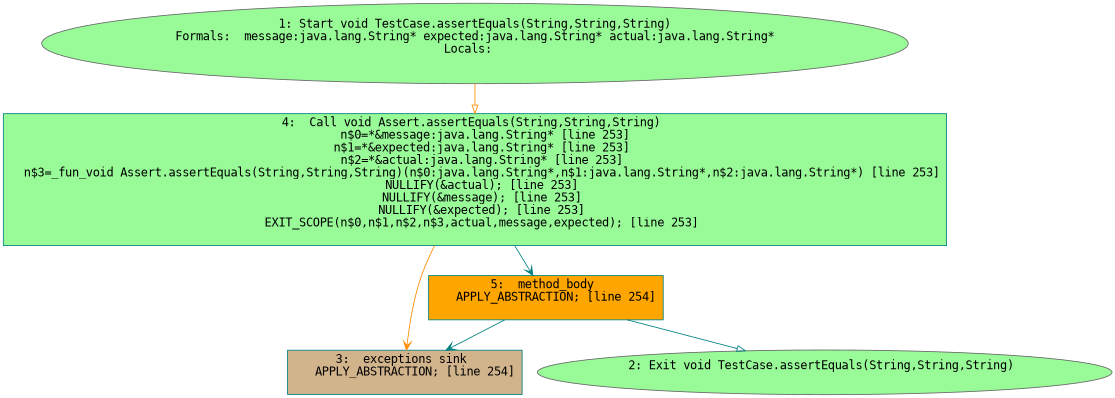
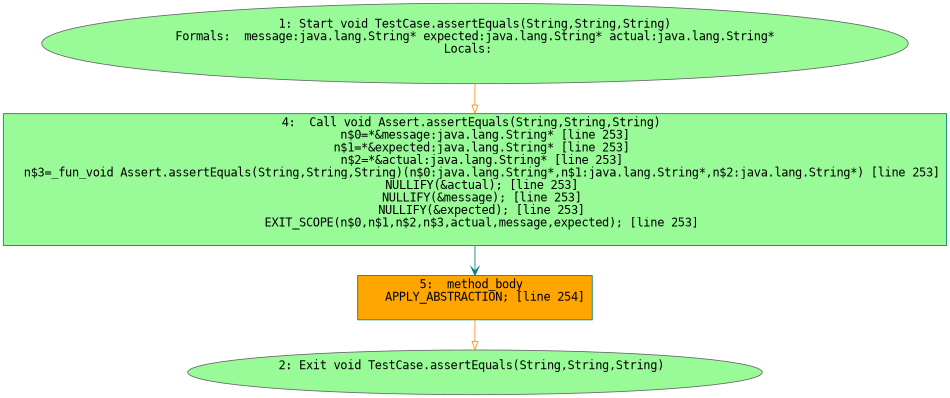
(682, 334) -> (475, 331)
(405, 372) -> none
